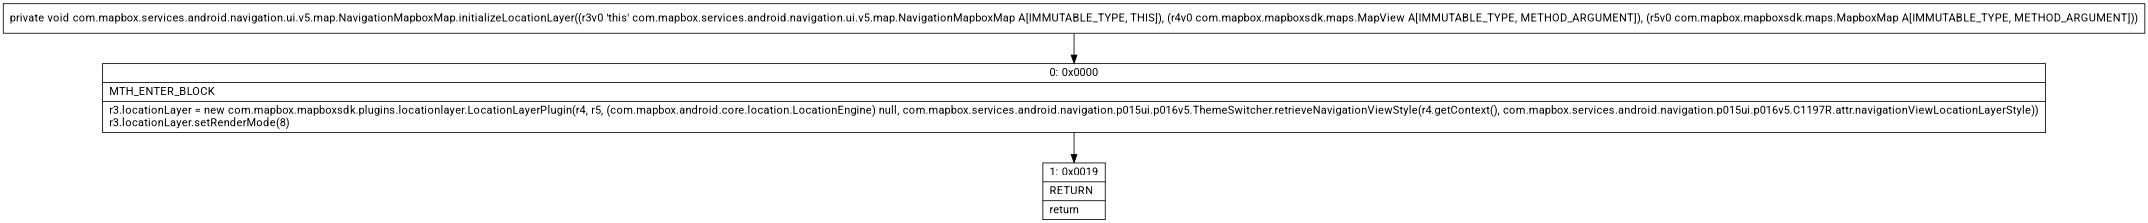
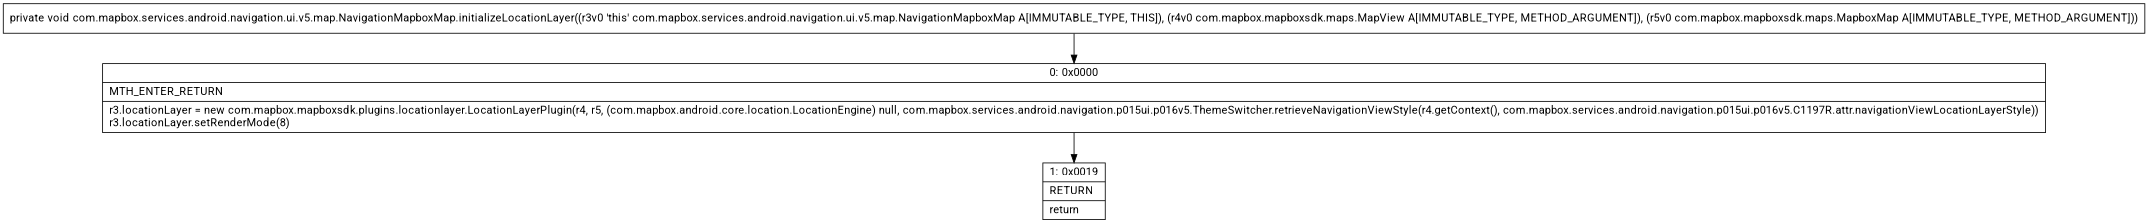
(163, 92) -> (166, 92)
